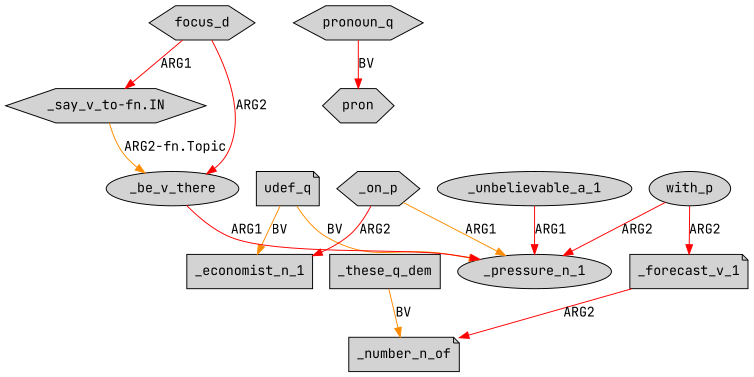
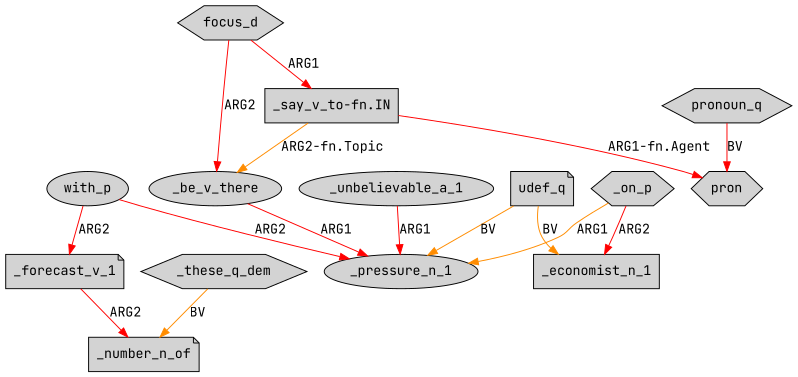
(106, 106) -> (332, 106)
none -> (547, 140)
(385, 272) -> (224, 272)
